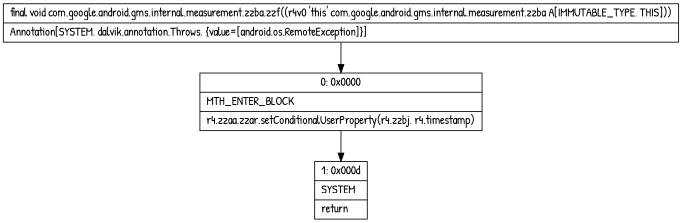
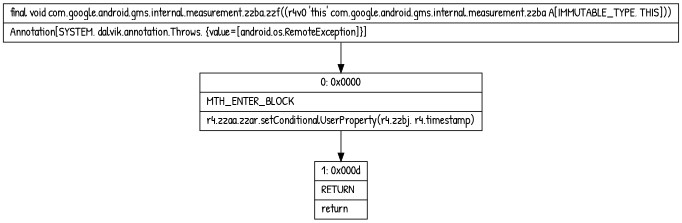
(338, 190) -> (338, 190)
